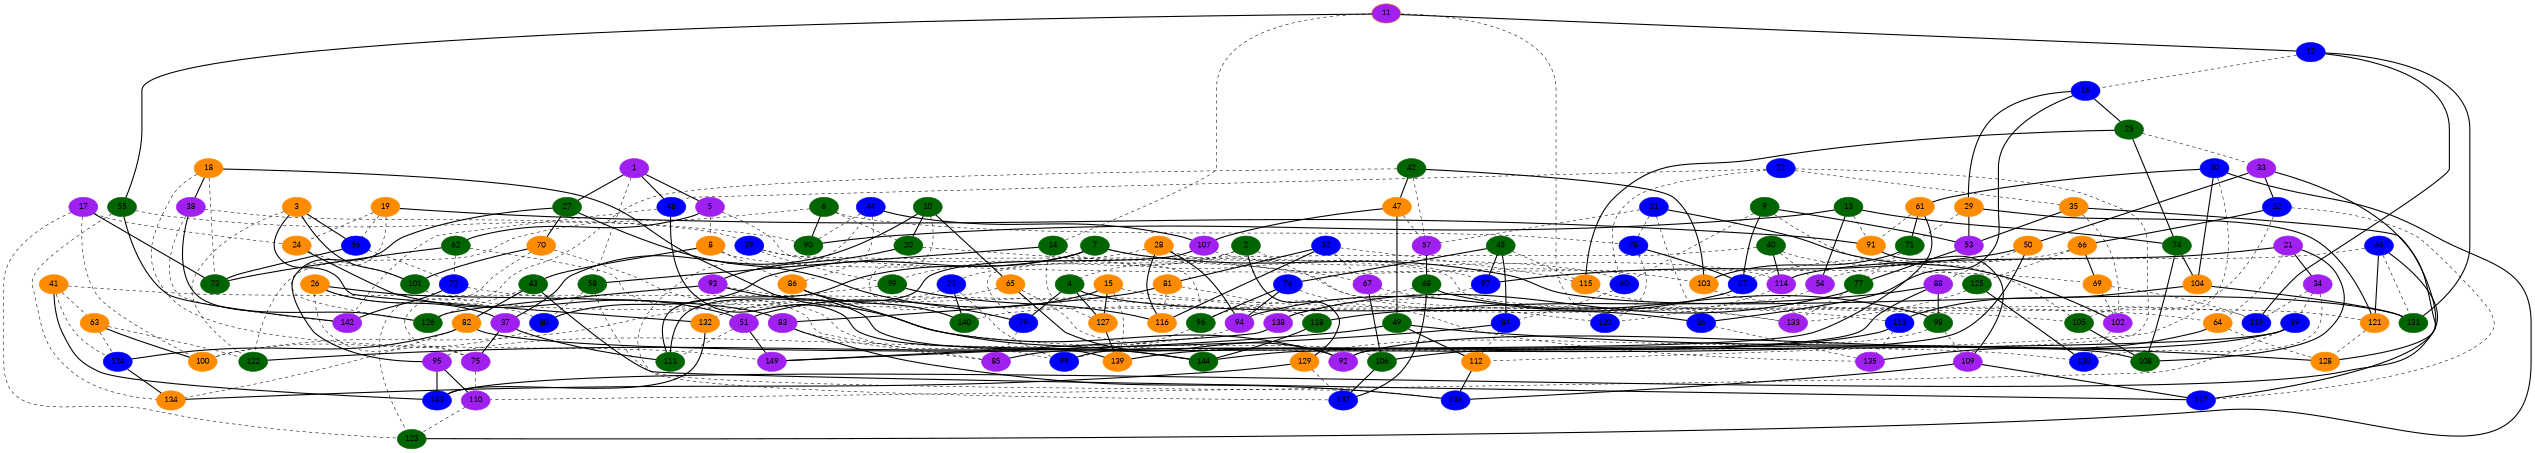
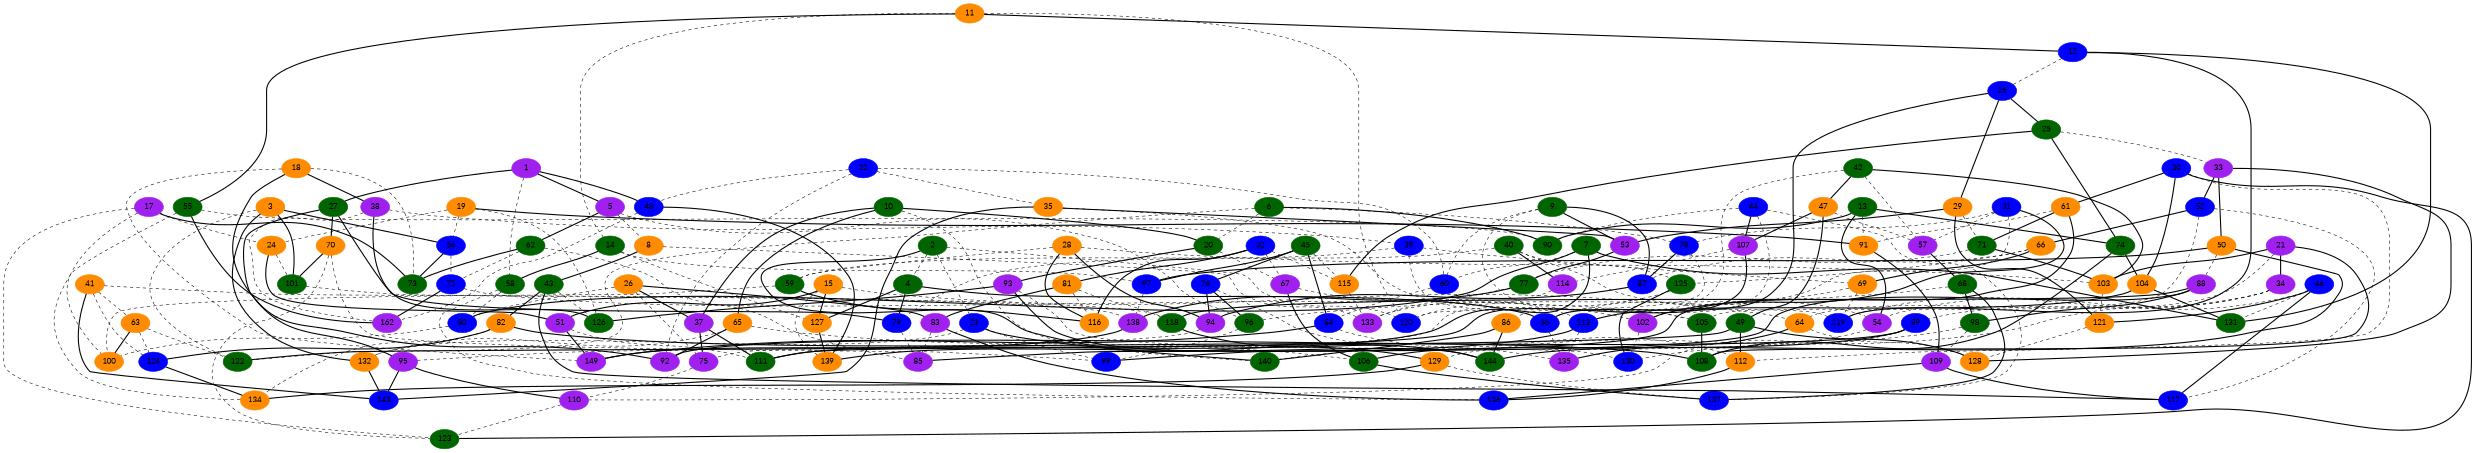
(1386, 13) -> (970, 13)
(2033, 259) -> (2190, 262)
(751, 265) -> none
(347, 323) -> (387, 323)
